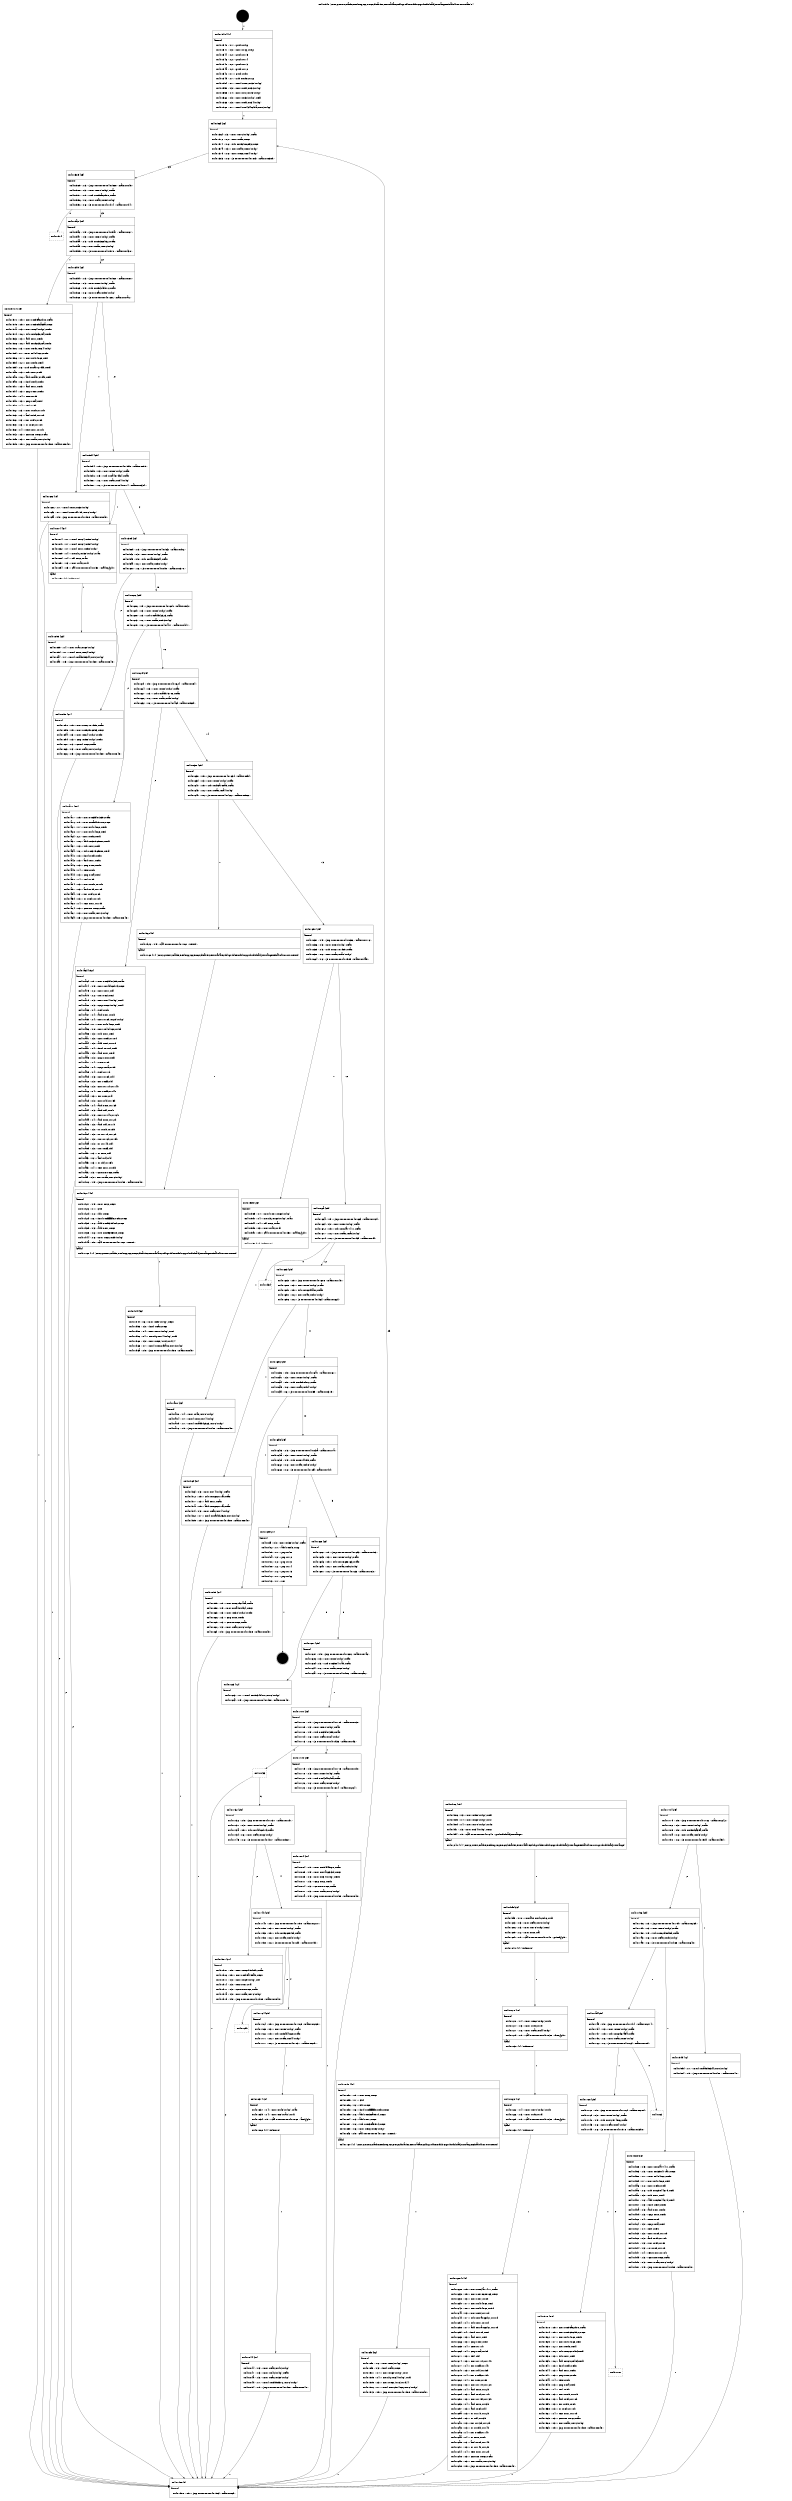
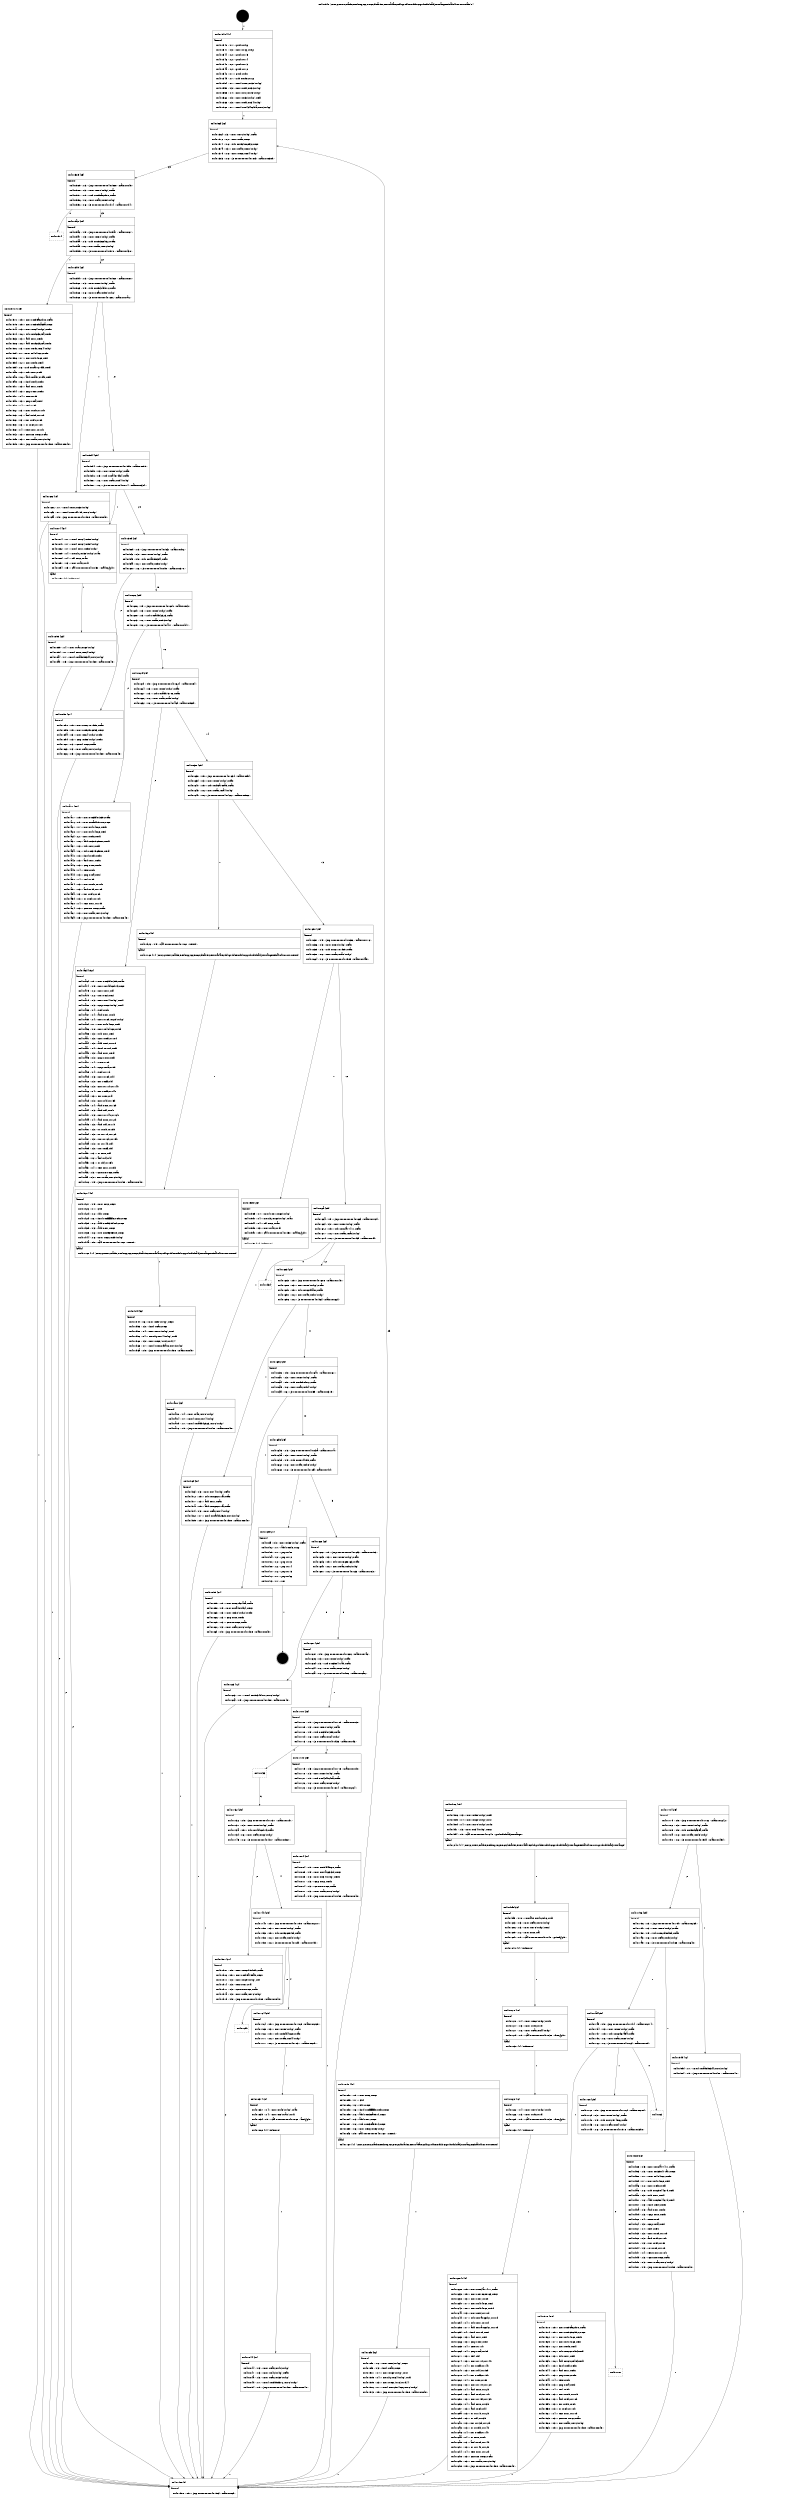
(139, 507) -> (139, 507)
(211, 2118) -> (204, 2085)
(595, 2223) -> (571, 2176)
